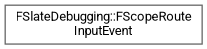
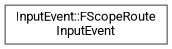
(104, 25) -> (86, 25)
